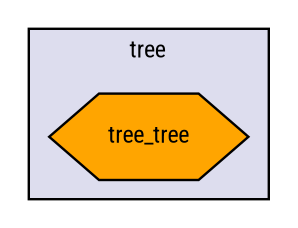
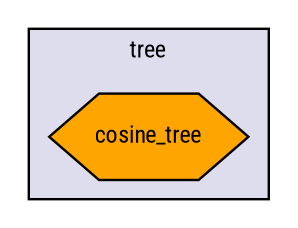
(149, 137) -> (149, 137)
